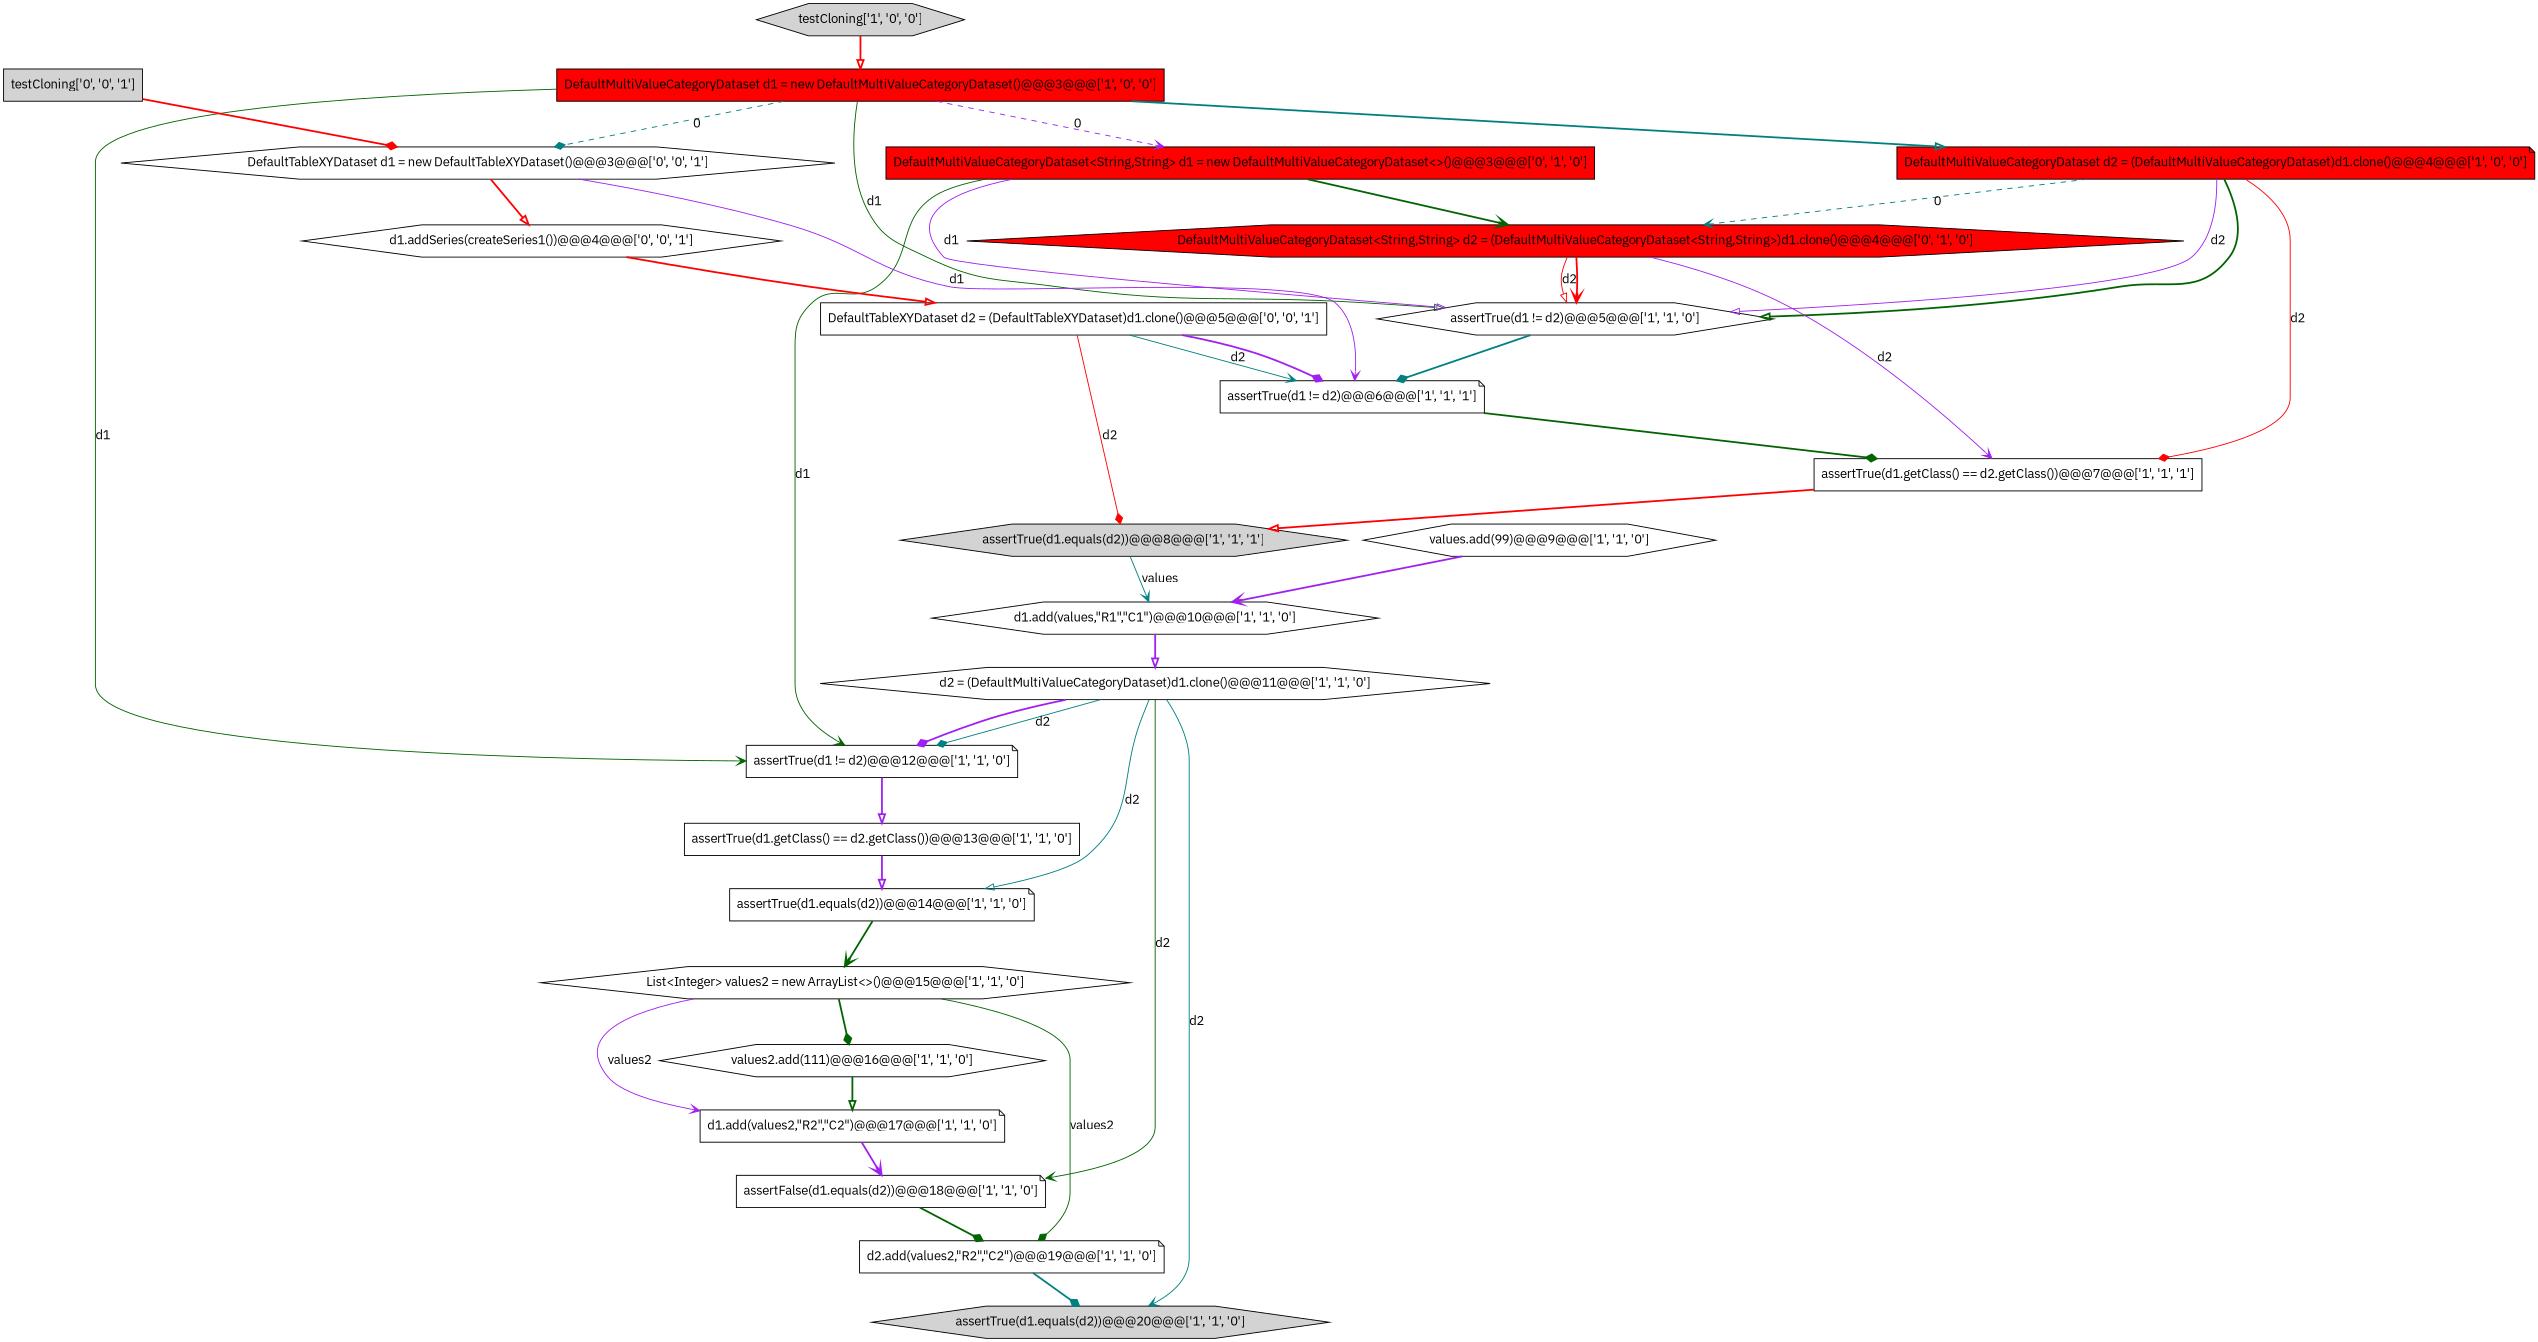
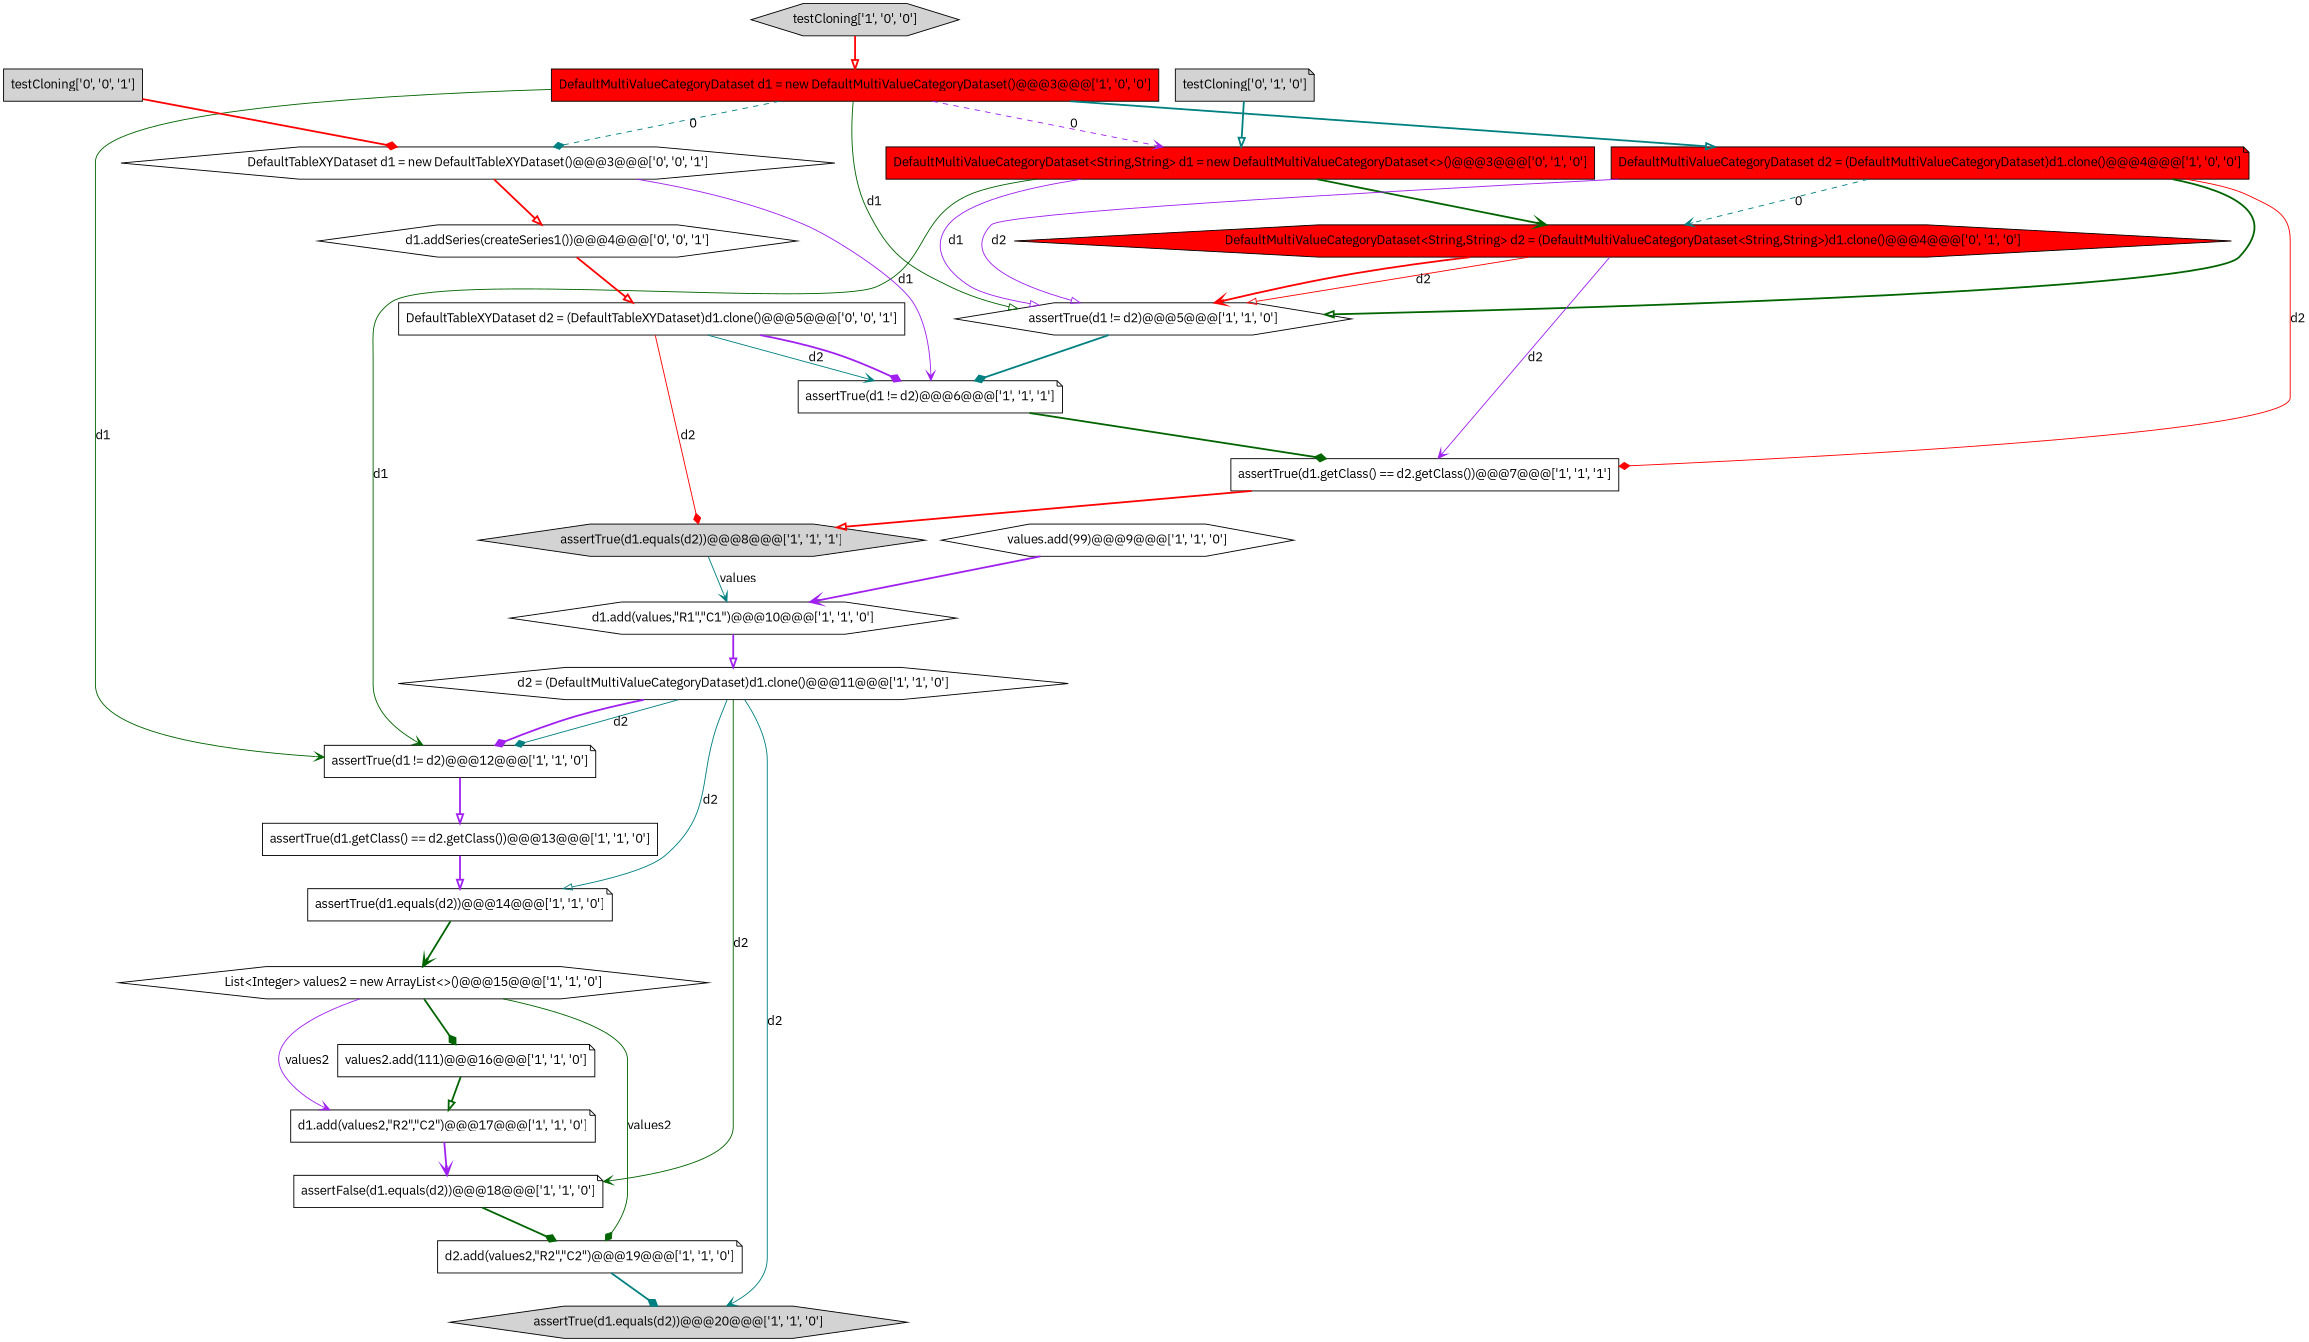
none -> (1245, 85)
(852, 1061) -> (466, 1061)
